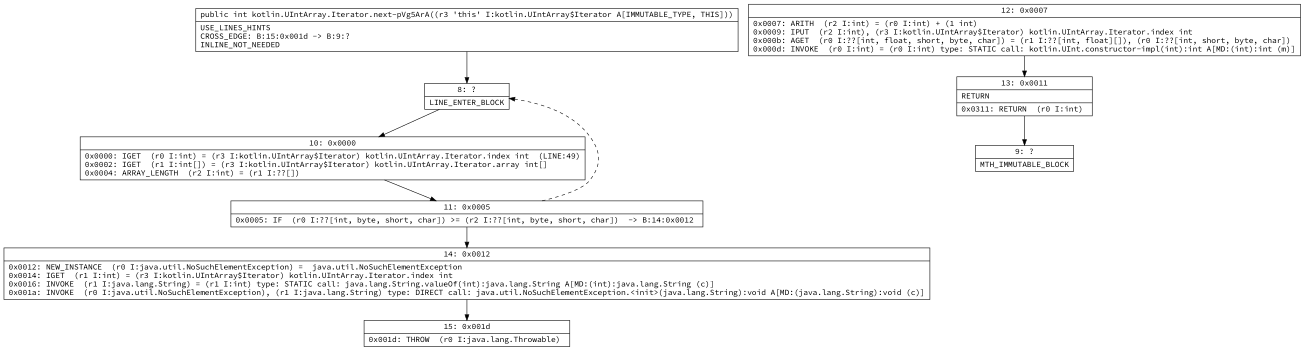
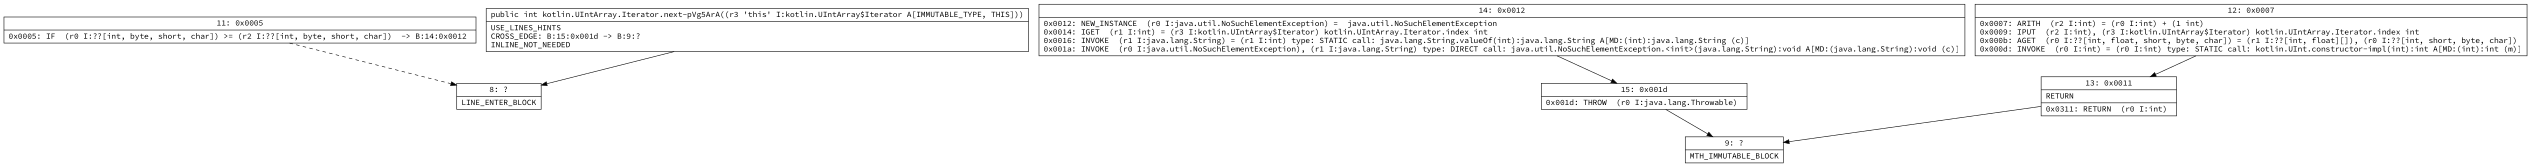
none -> (1687, 122)
(333, 158) -> none
(467, 235) -> none
